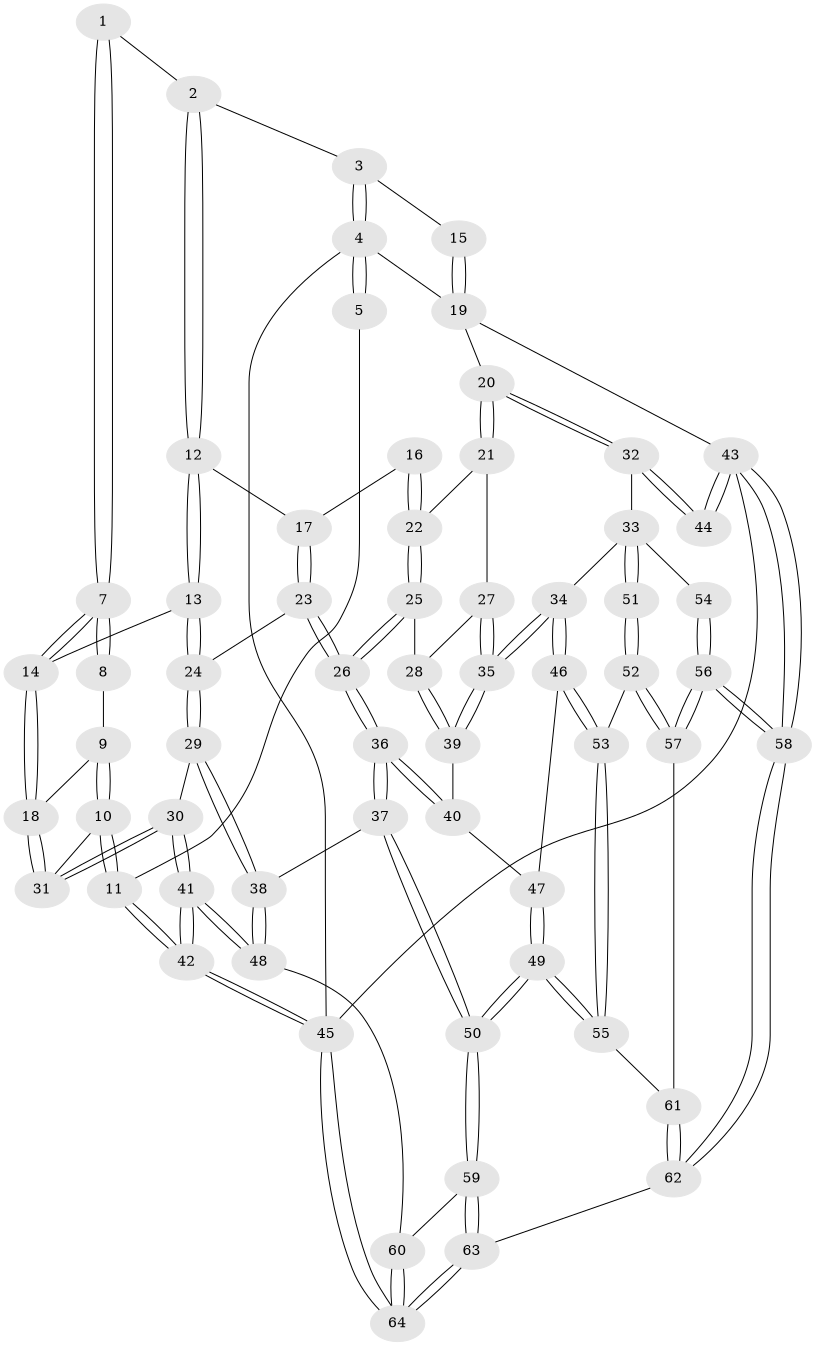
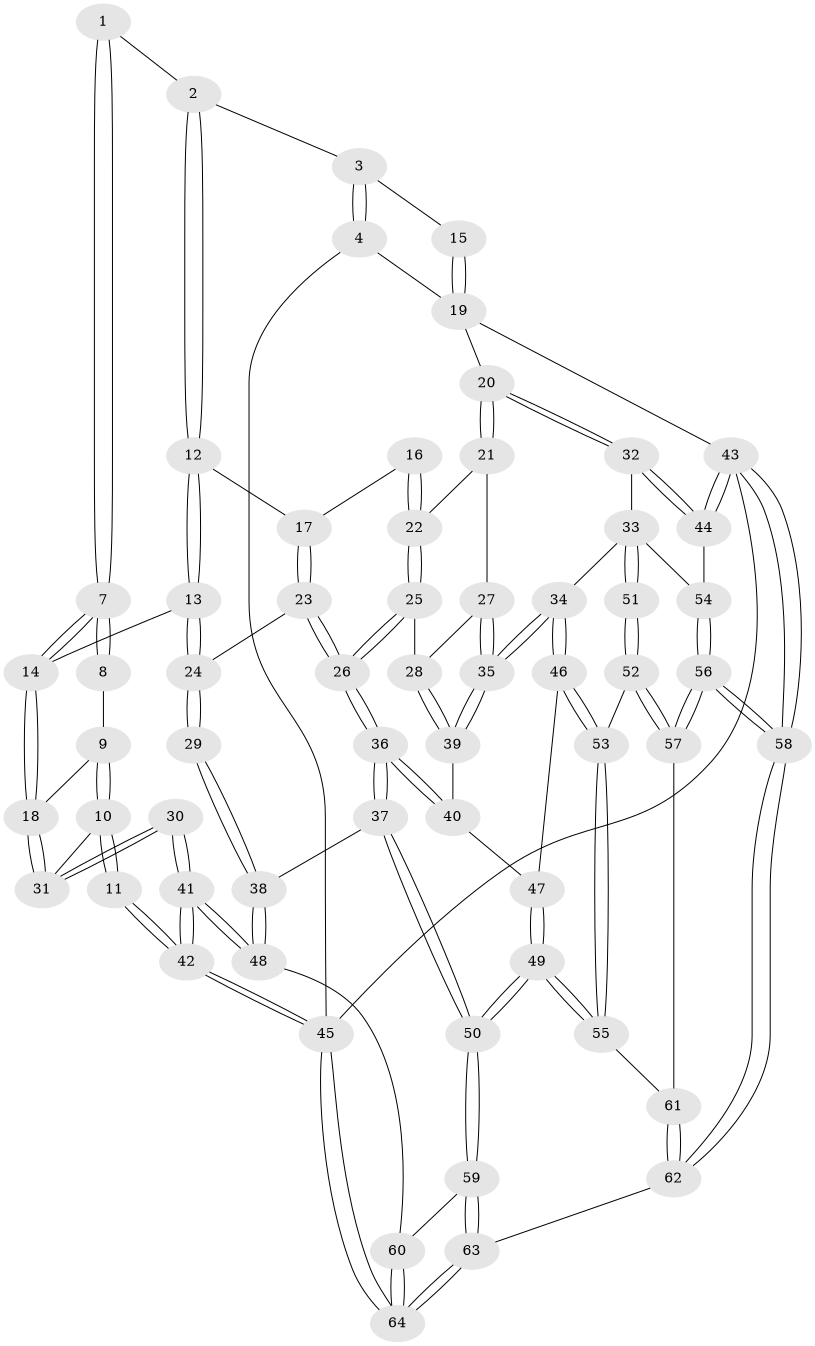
(359, 311) -> none
none -> (704, 564)
(185, 781) -> none
